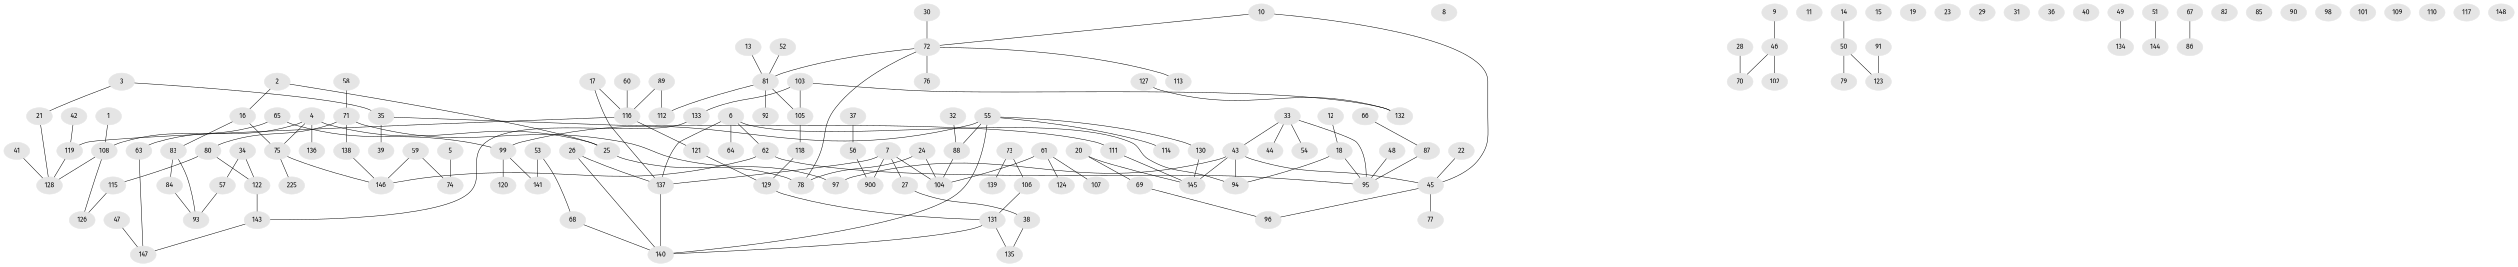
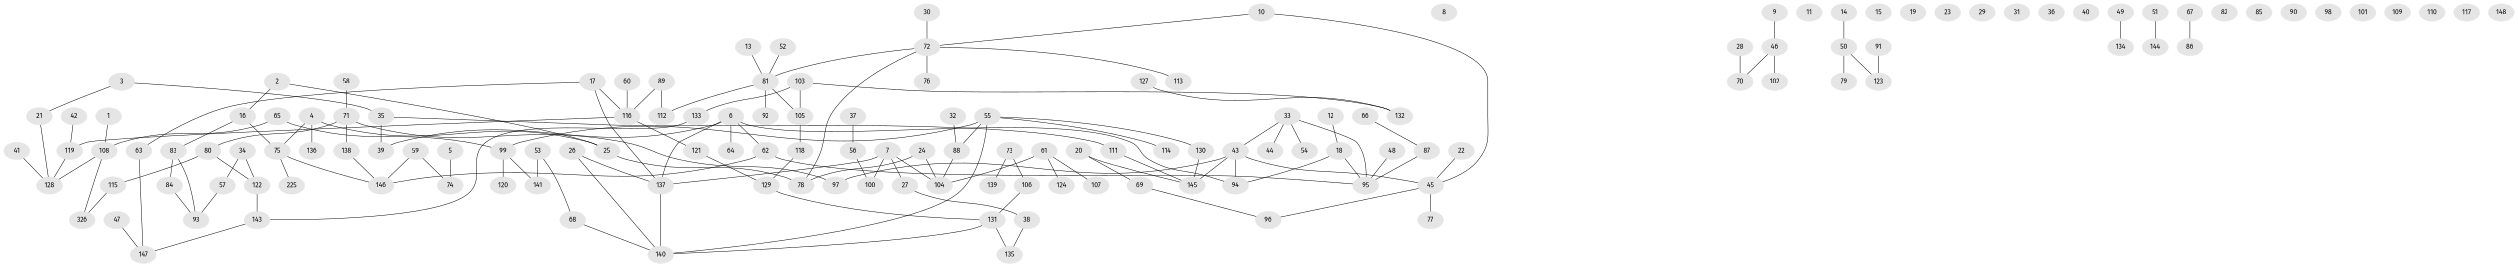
(225, 134) -> (359, 91)
none -> (614, 137)
(870, 185) -> (870, 185)
(82, 220) -> (82, 220)
